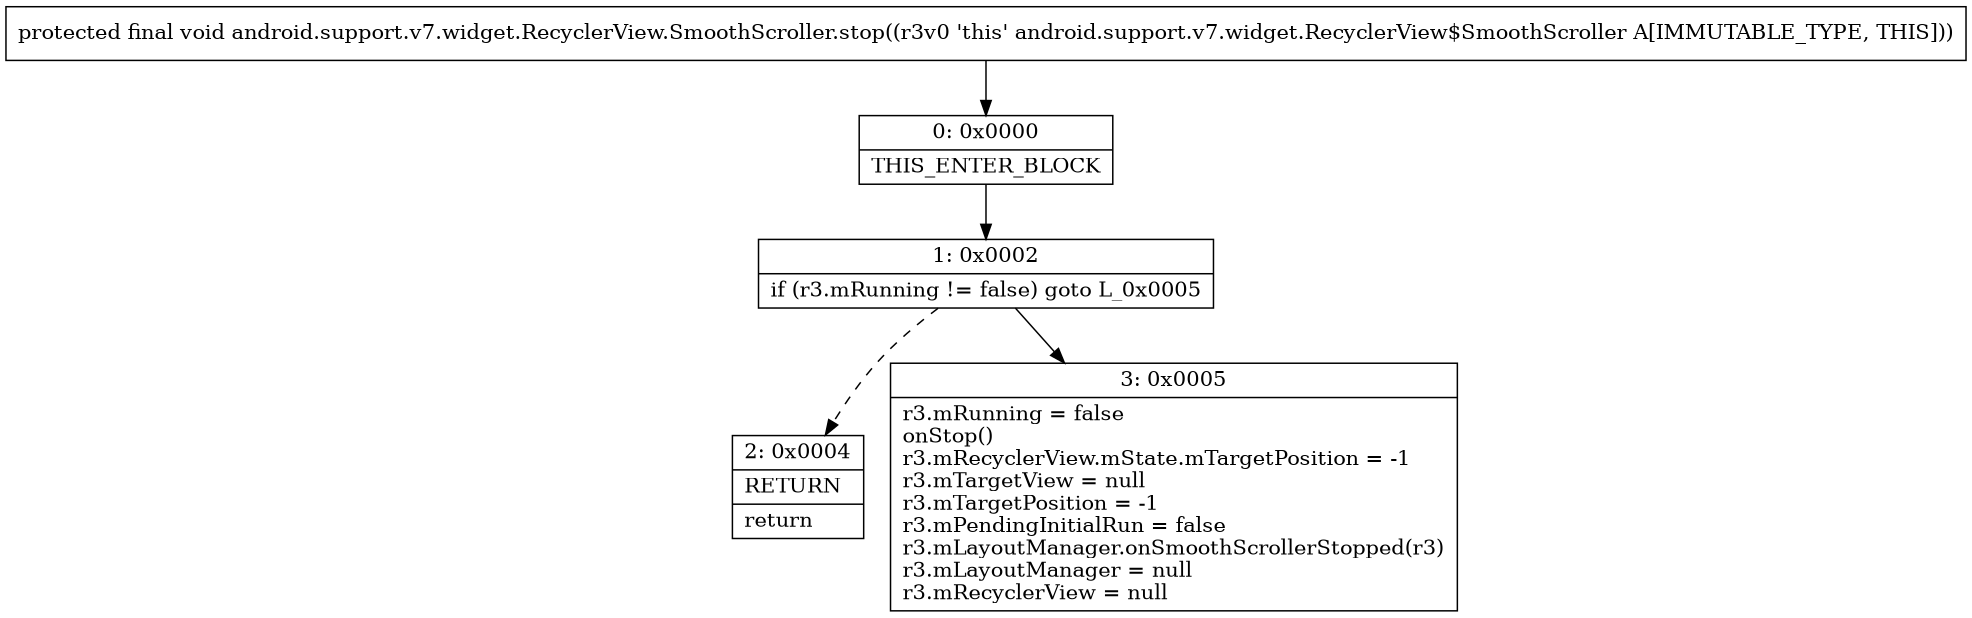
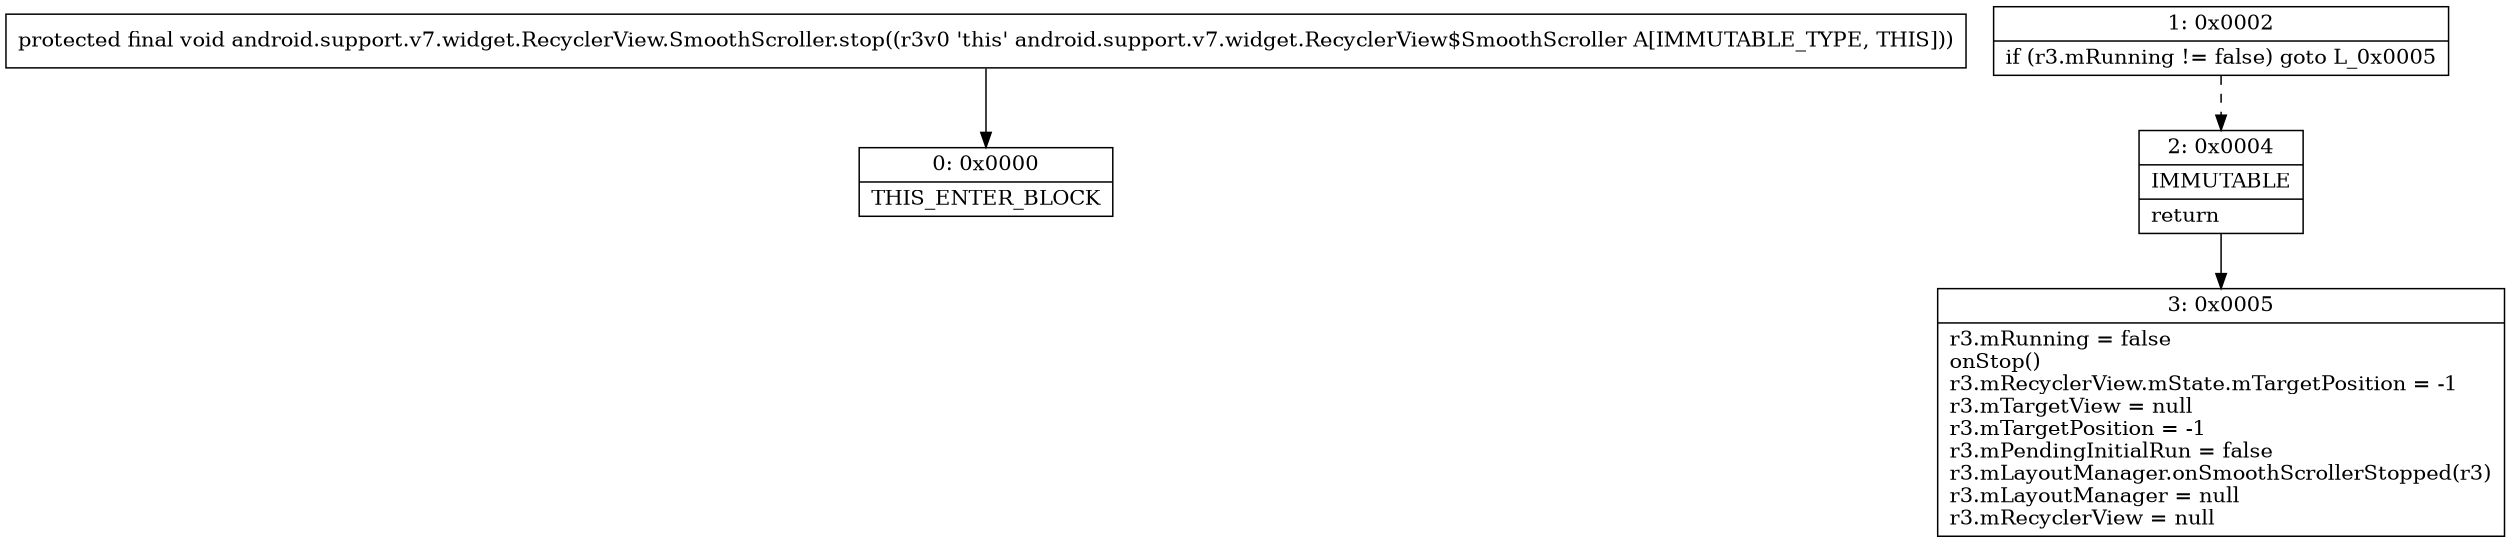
(986, 204) -> none
(1035, 330) -> (2221, 254)
(793, 486) -> (2221, 181)
